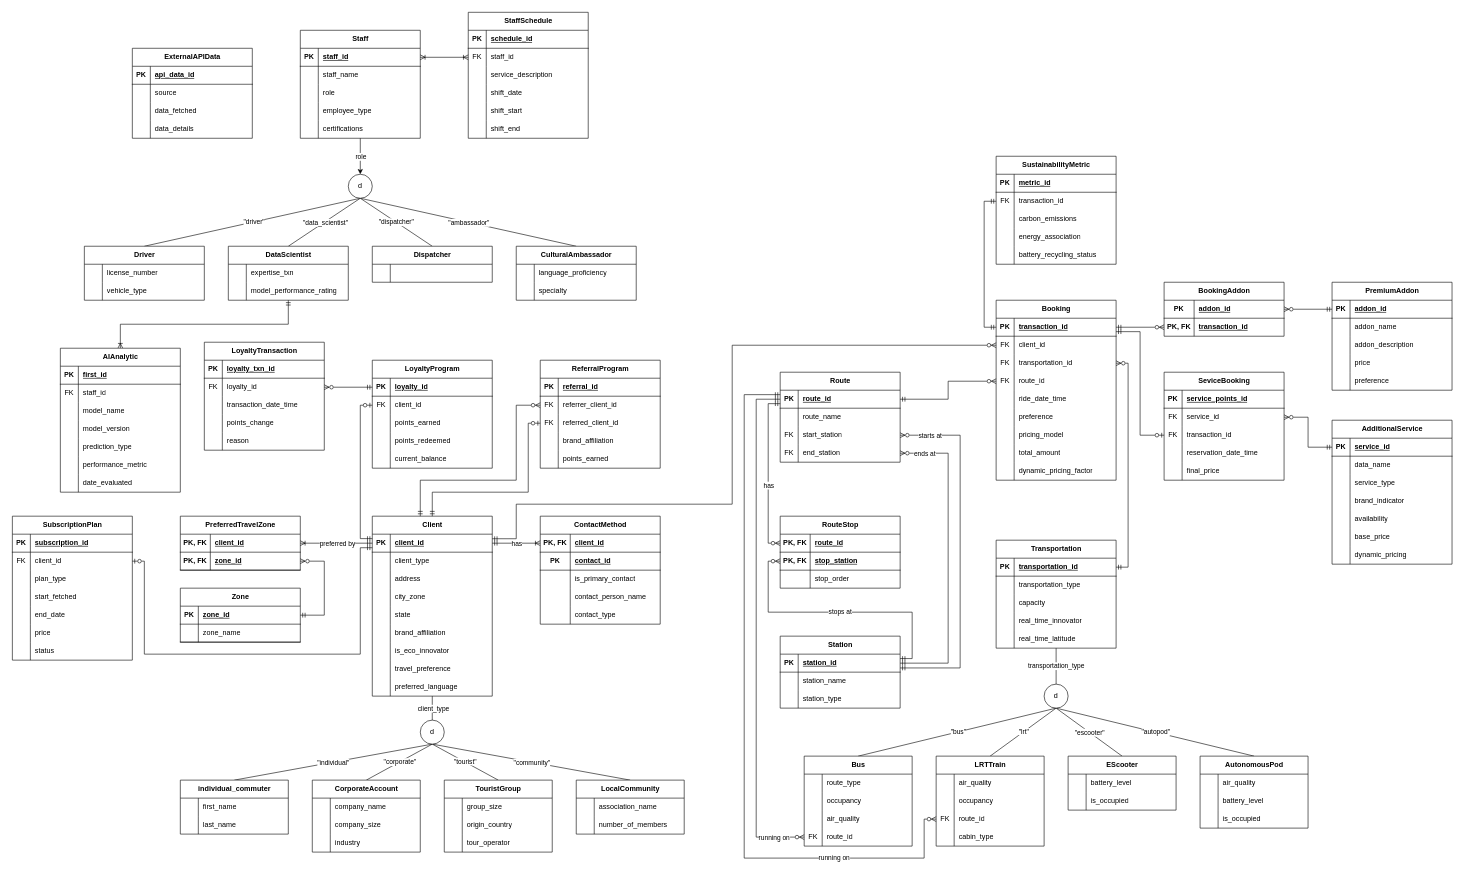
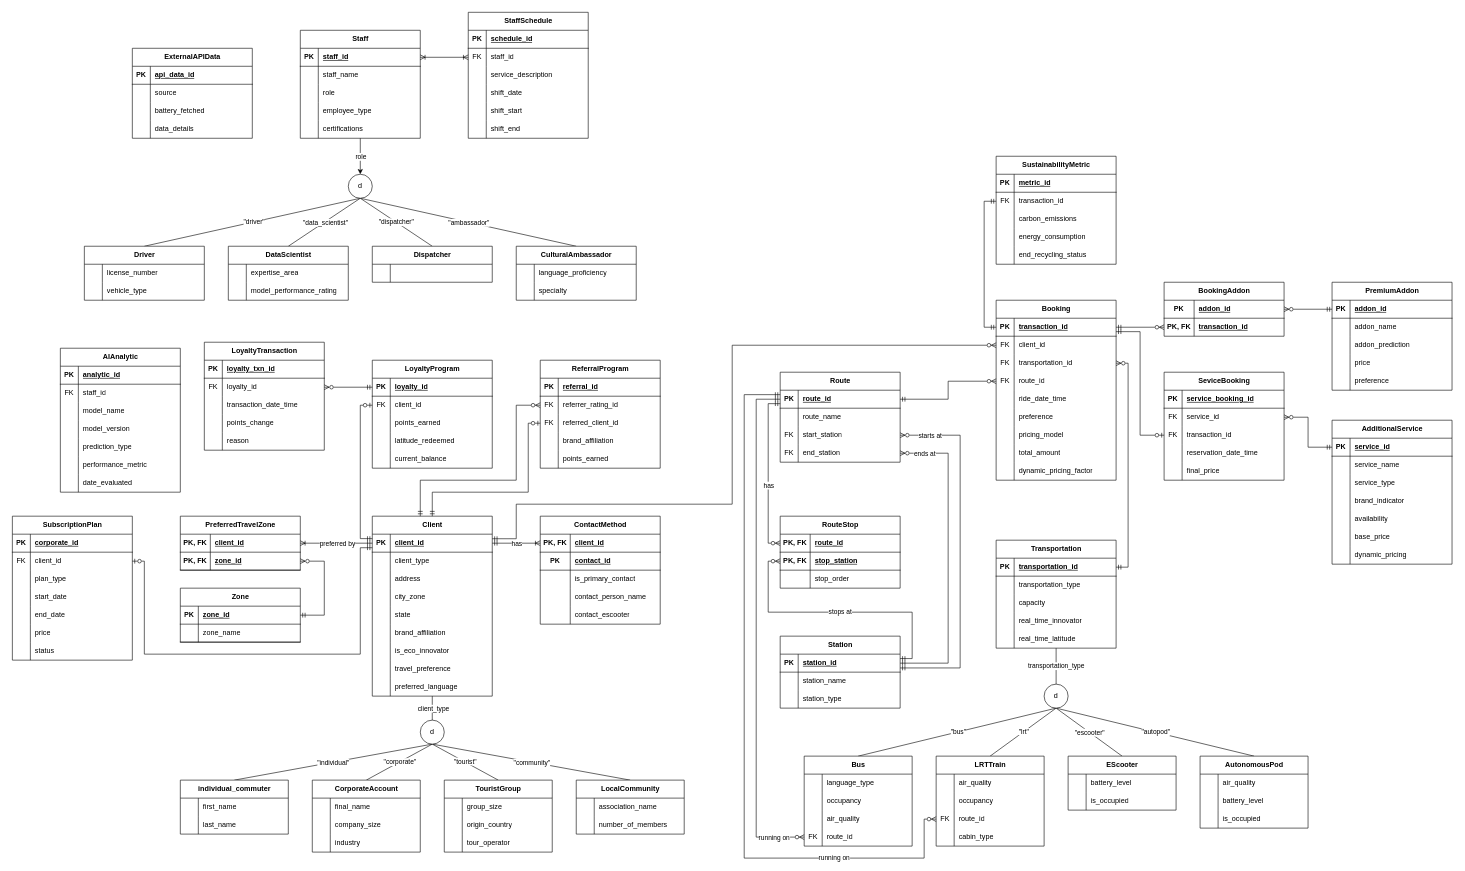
(179, 111) -> (185, 111)
(1054, 237) -> (1054, 237)
(1066, 255) -> (1058, 255)
(276, 273) -> (278, 273)
(120, 335) -> none
(1388, 345) -> (1385, 345)
(97, 375) -> (102, 375)
(1219, 399) -> (1221, 399)
(597, 405) -> (598, 405)
(424, 441) -> (428, 441)
(1373, 465) -> (1378, 465)
(63, 543) -> (58, 543)
(61, 597) -> (55, 597)
(599, 615) -> (607, 615)
(847, 783) -> (852, 783)
(359, 807) -> (353, 807)
